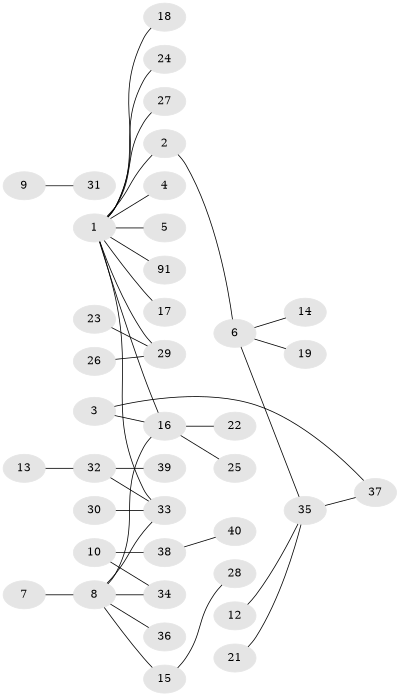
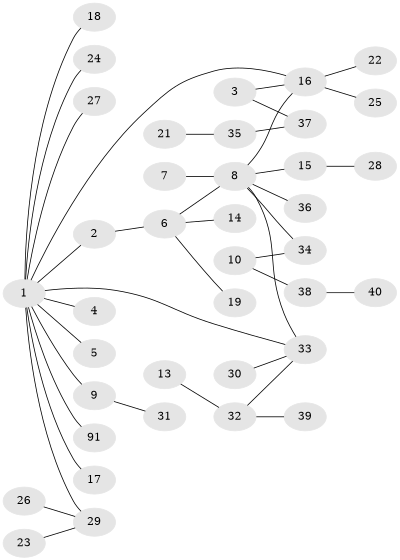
none -> (55, 347)
(270, 422) -> (200, 200)
(235, 616) -> none
